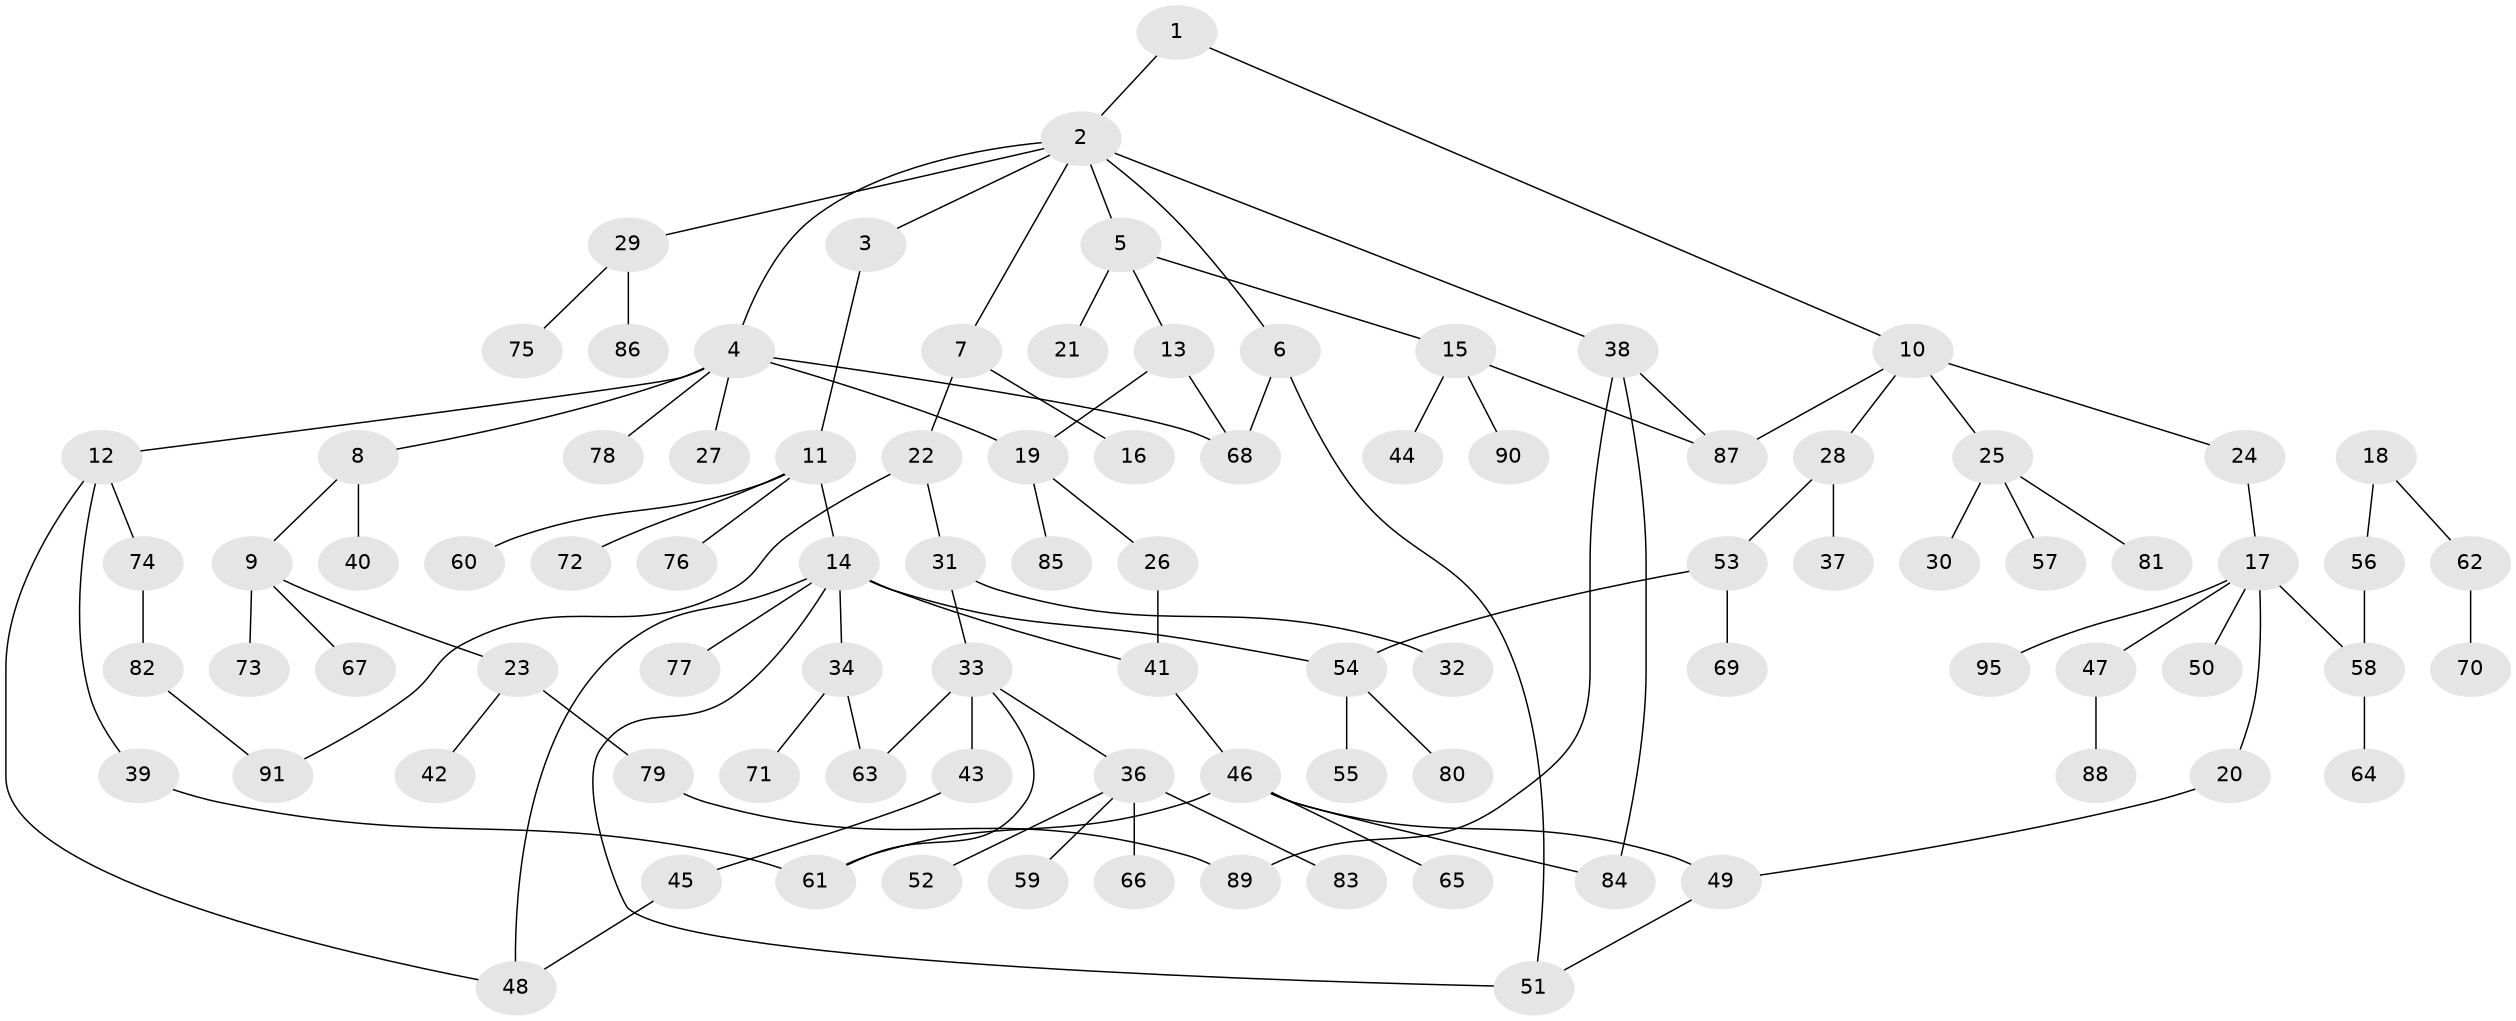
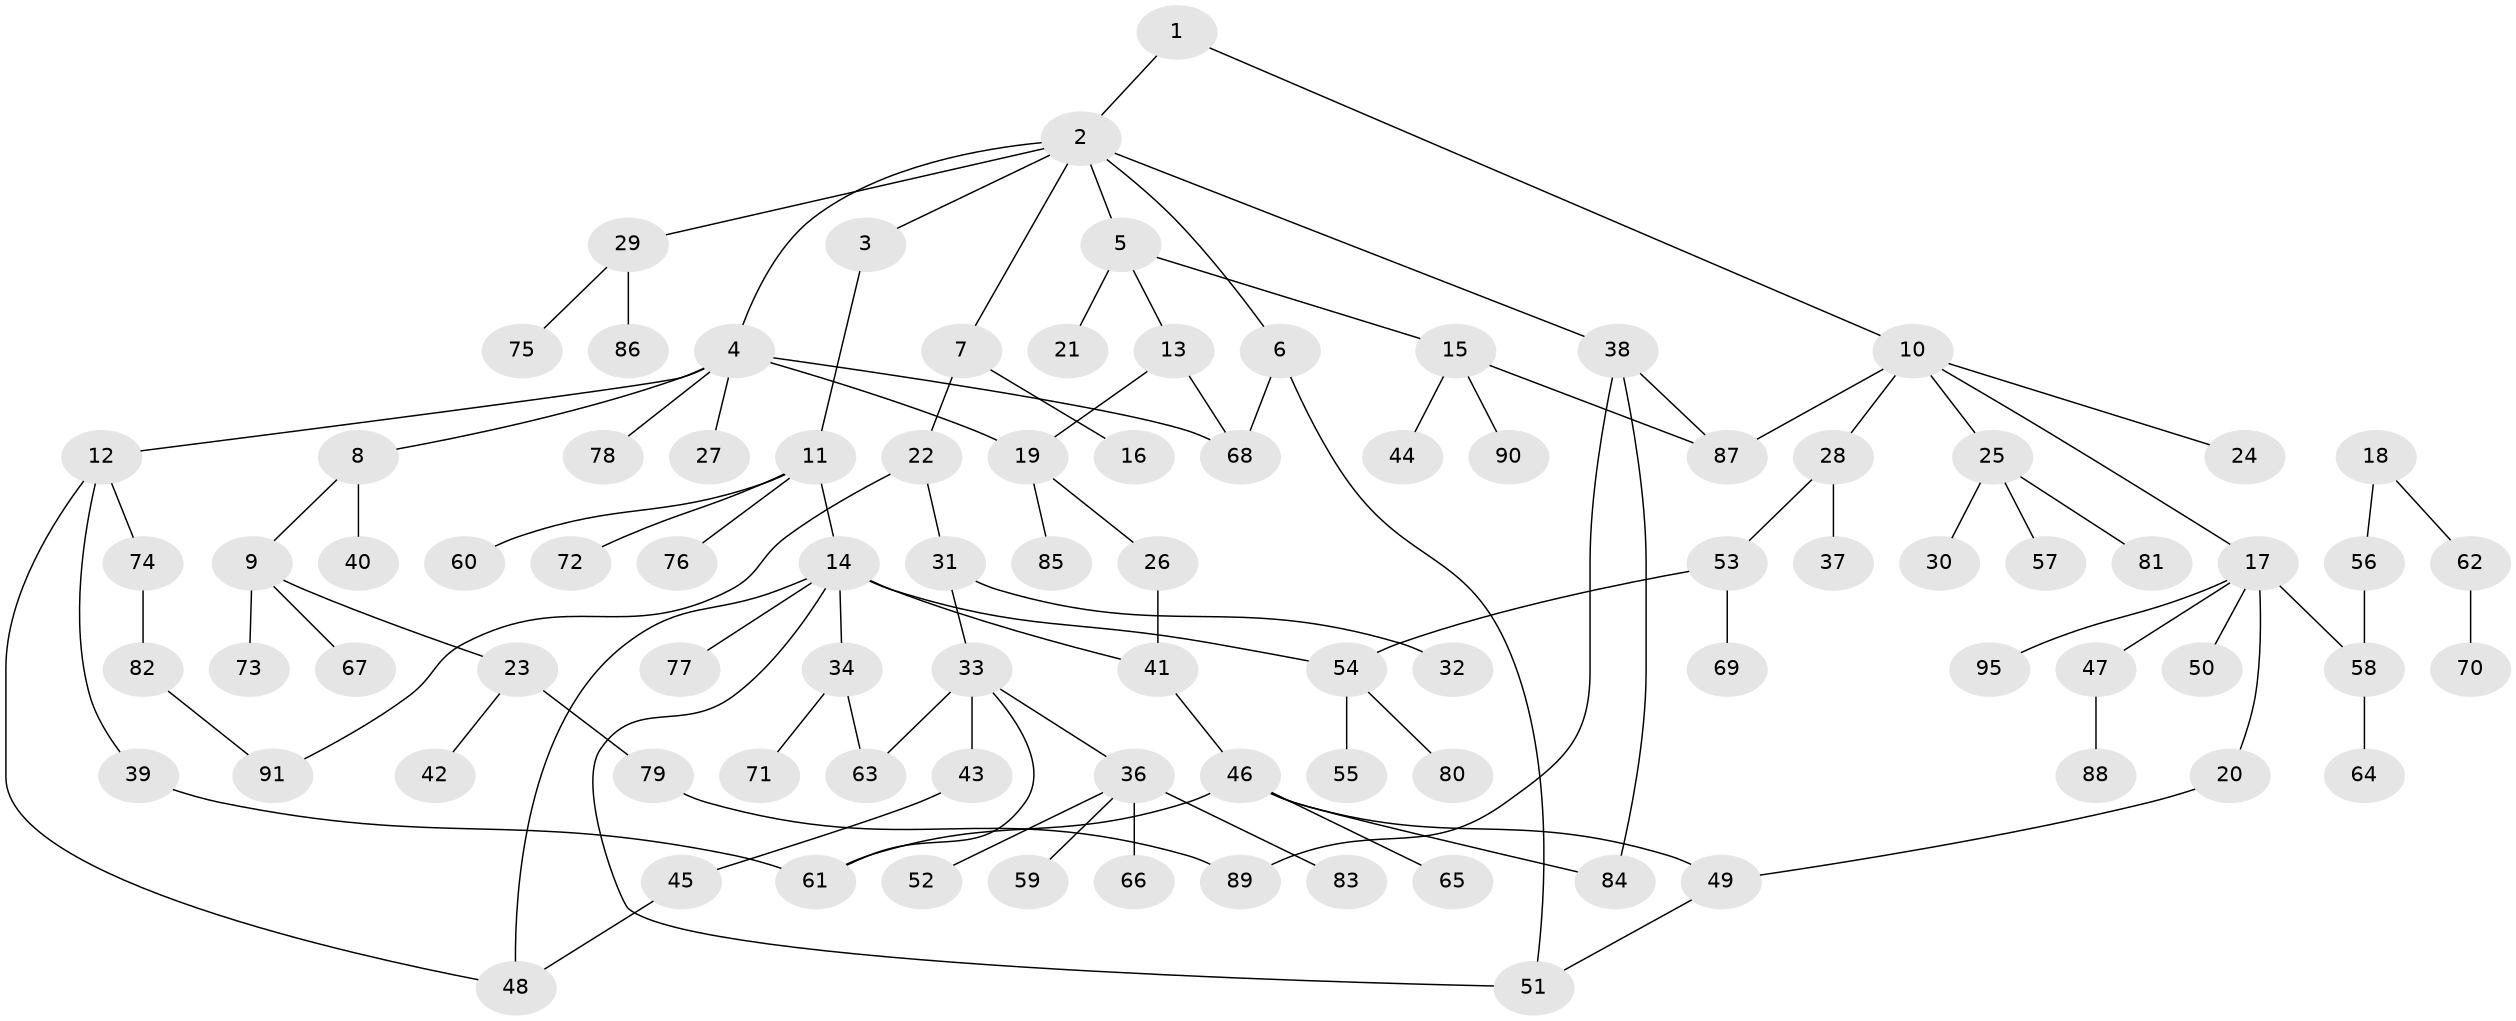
(2252, 510) -> (2087, 456)
